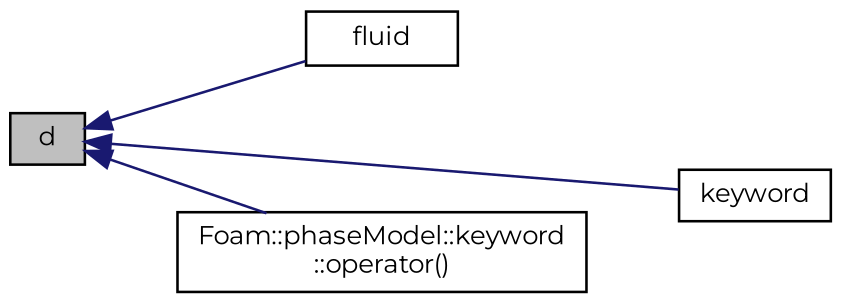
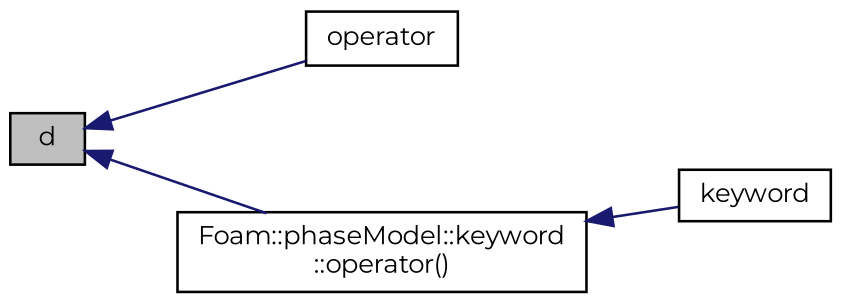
(382, 39) -> (382, 39)
(395, 167) -> (645, 212)
